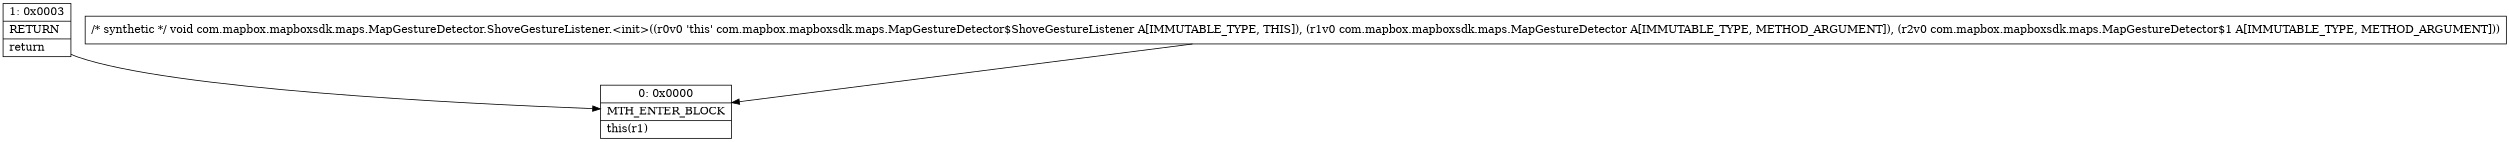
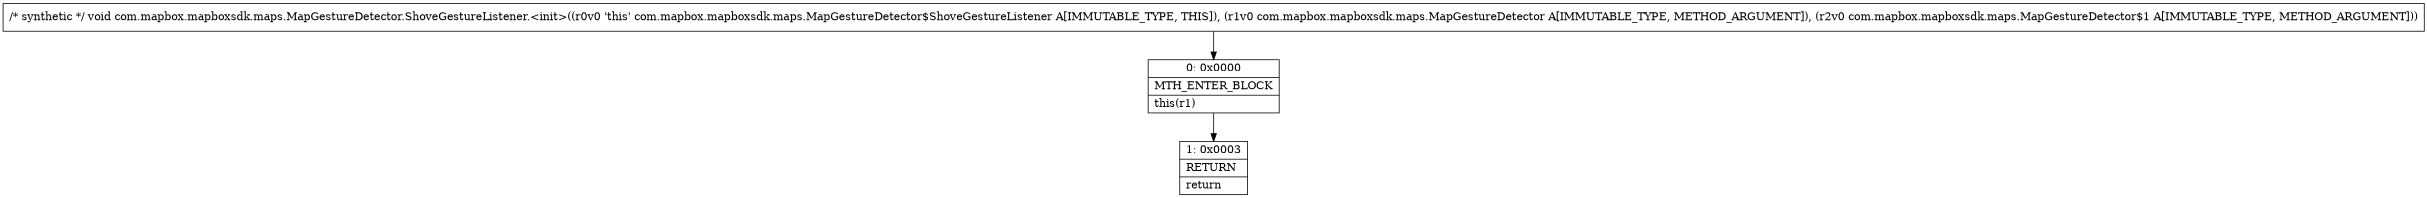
(330, 94) -> (1214, 123)
